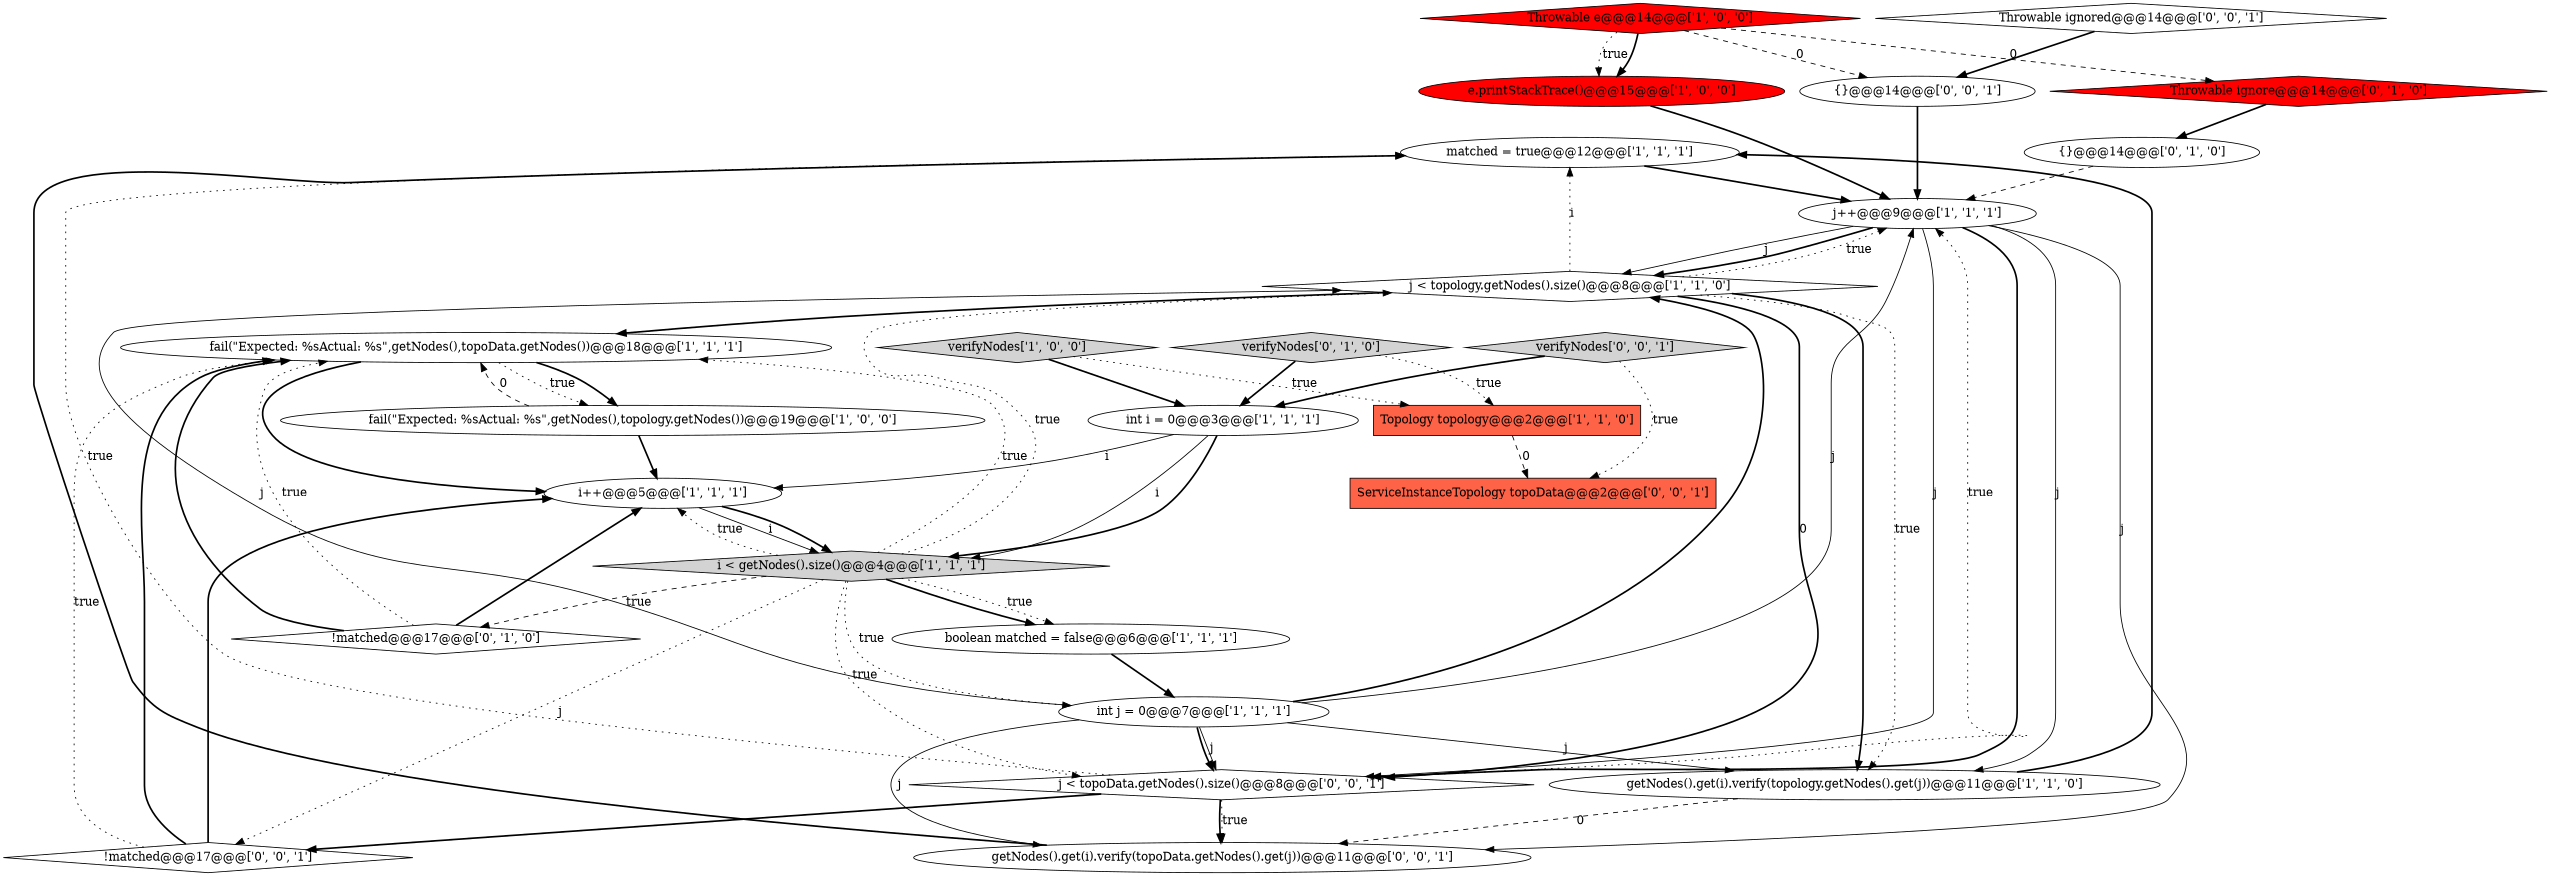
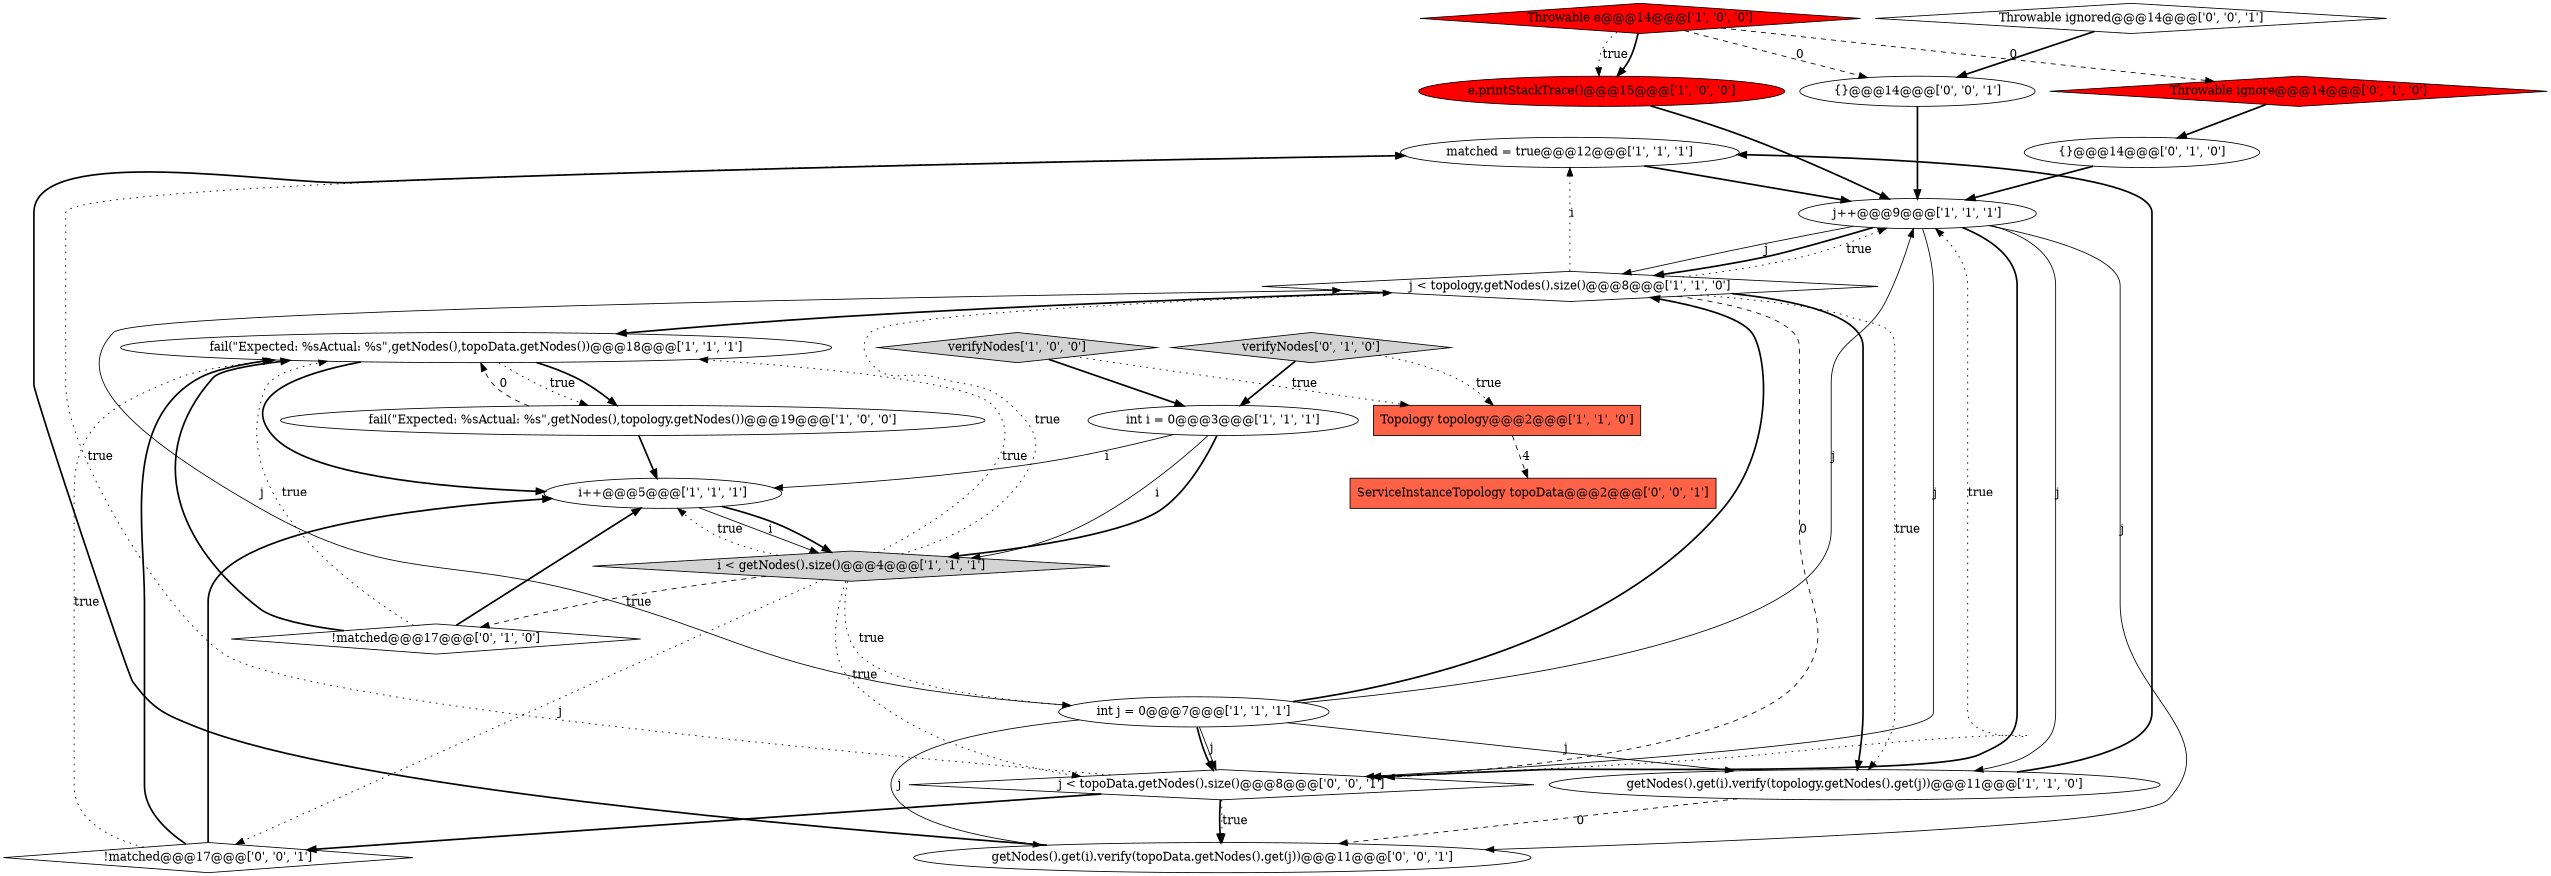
(2034, 182) -> (2034, 182)
(1605, 348) -> none
(1526, 457) -> (1526, 457)
(1091, 639) -> none
(1813, 656) -> (1813, 656)
